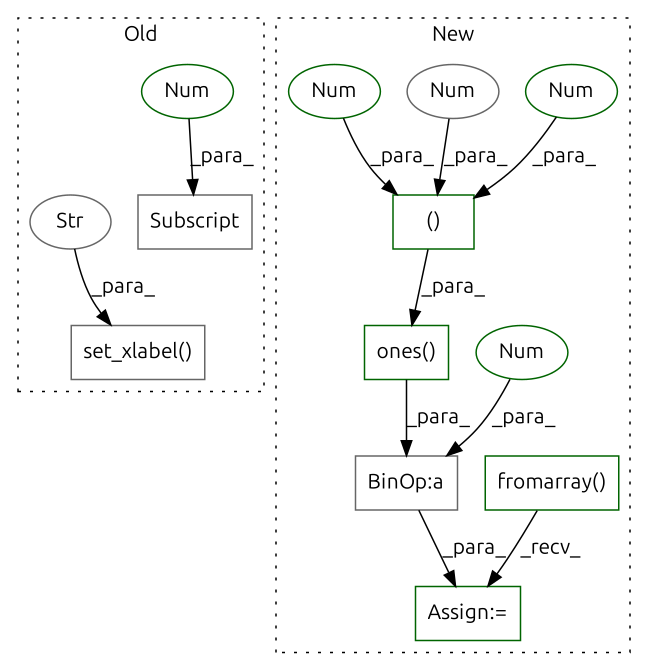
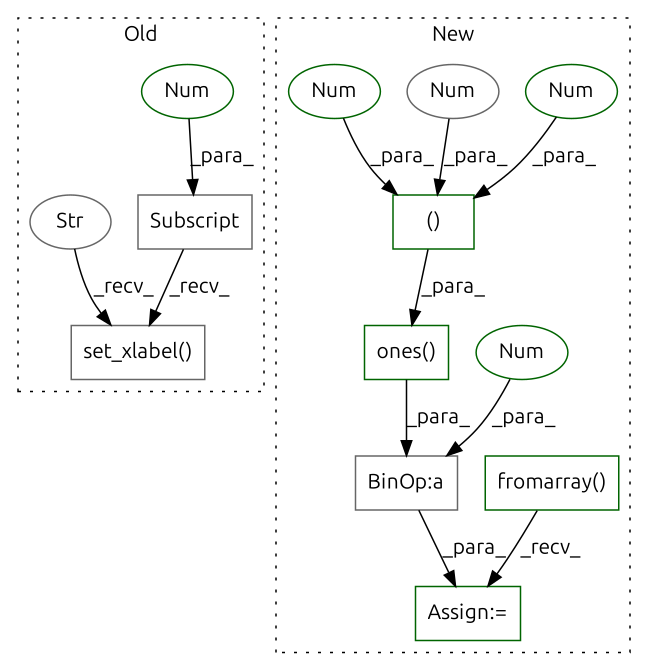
none -> (170, 280)
(124, 287) -> (124, 287)
